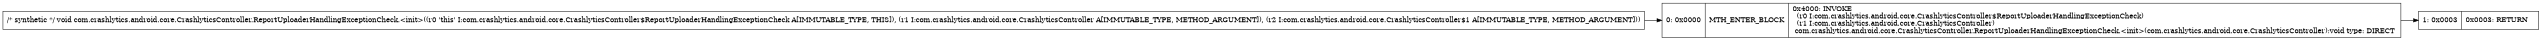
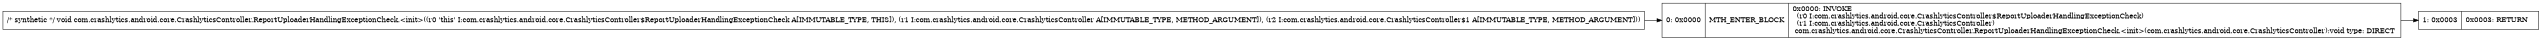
(1825, 9) -> (1825, 9)
